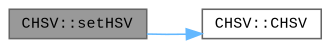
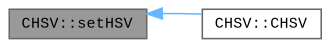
(167, 34) -> (182, 14)
